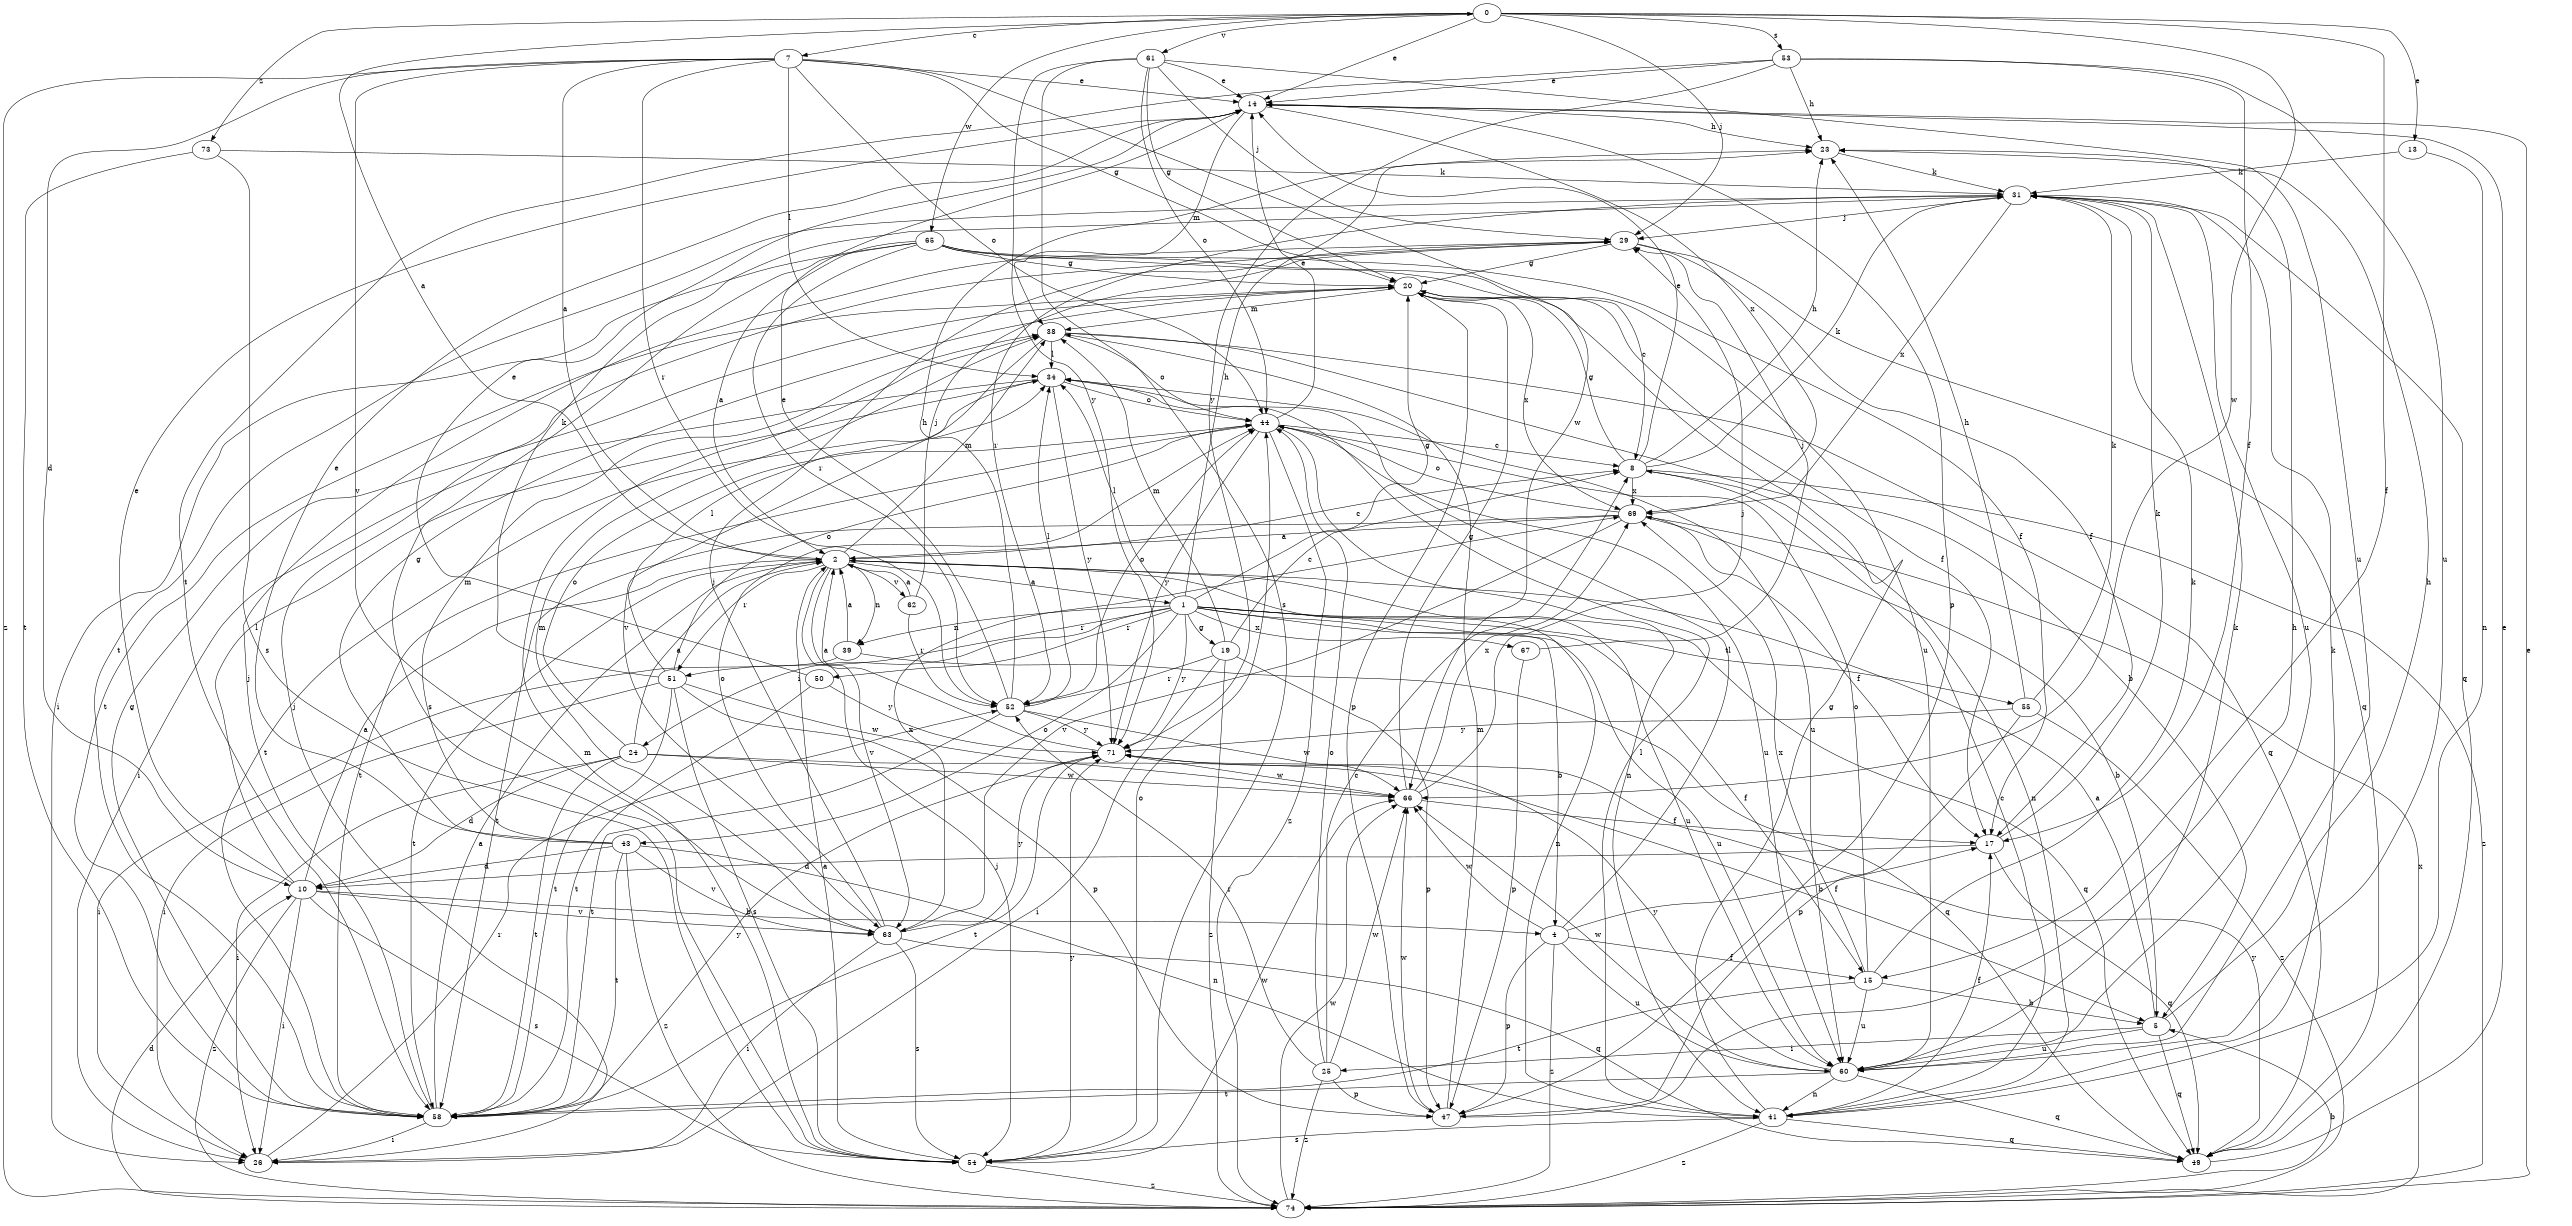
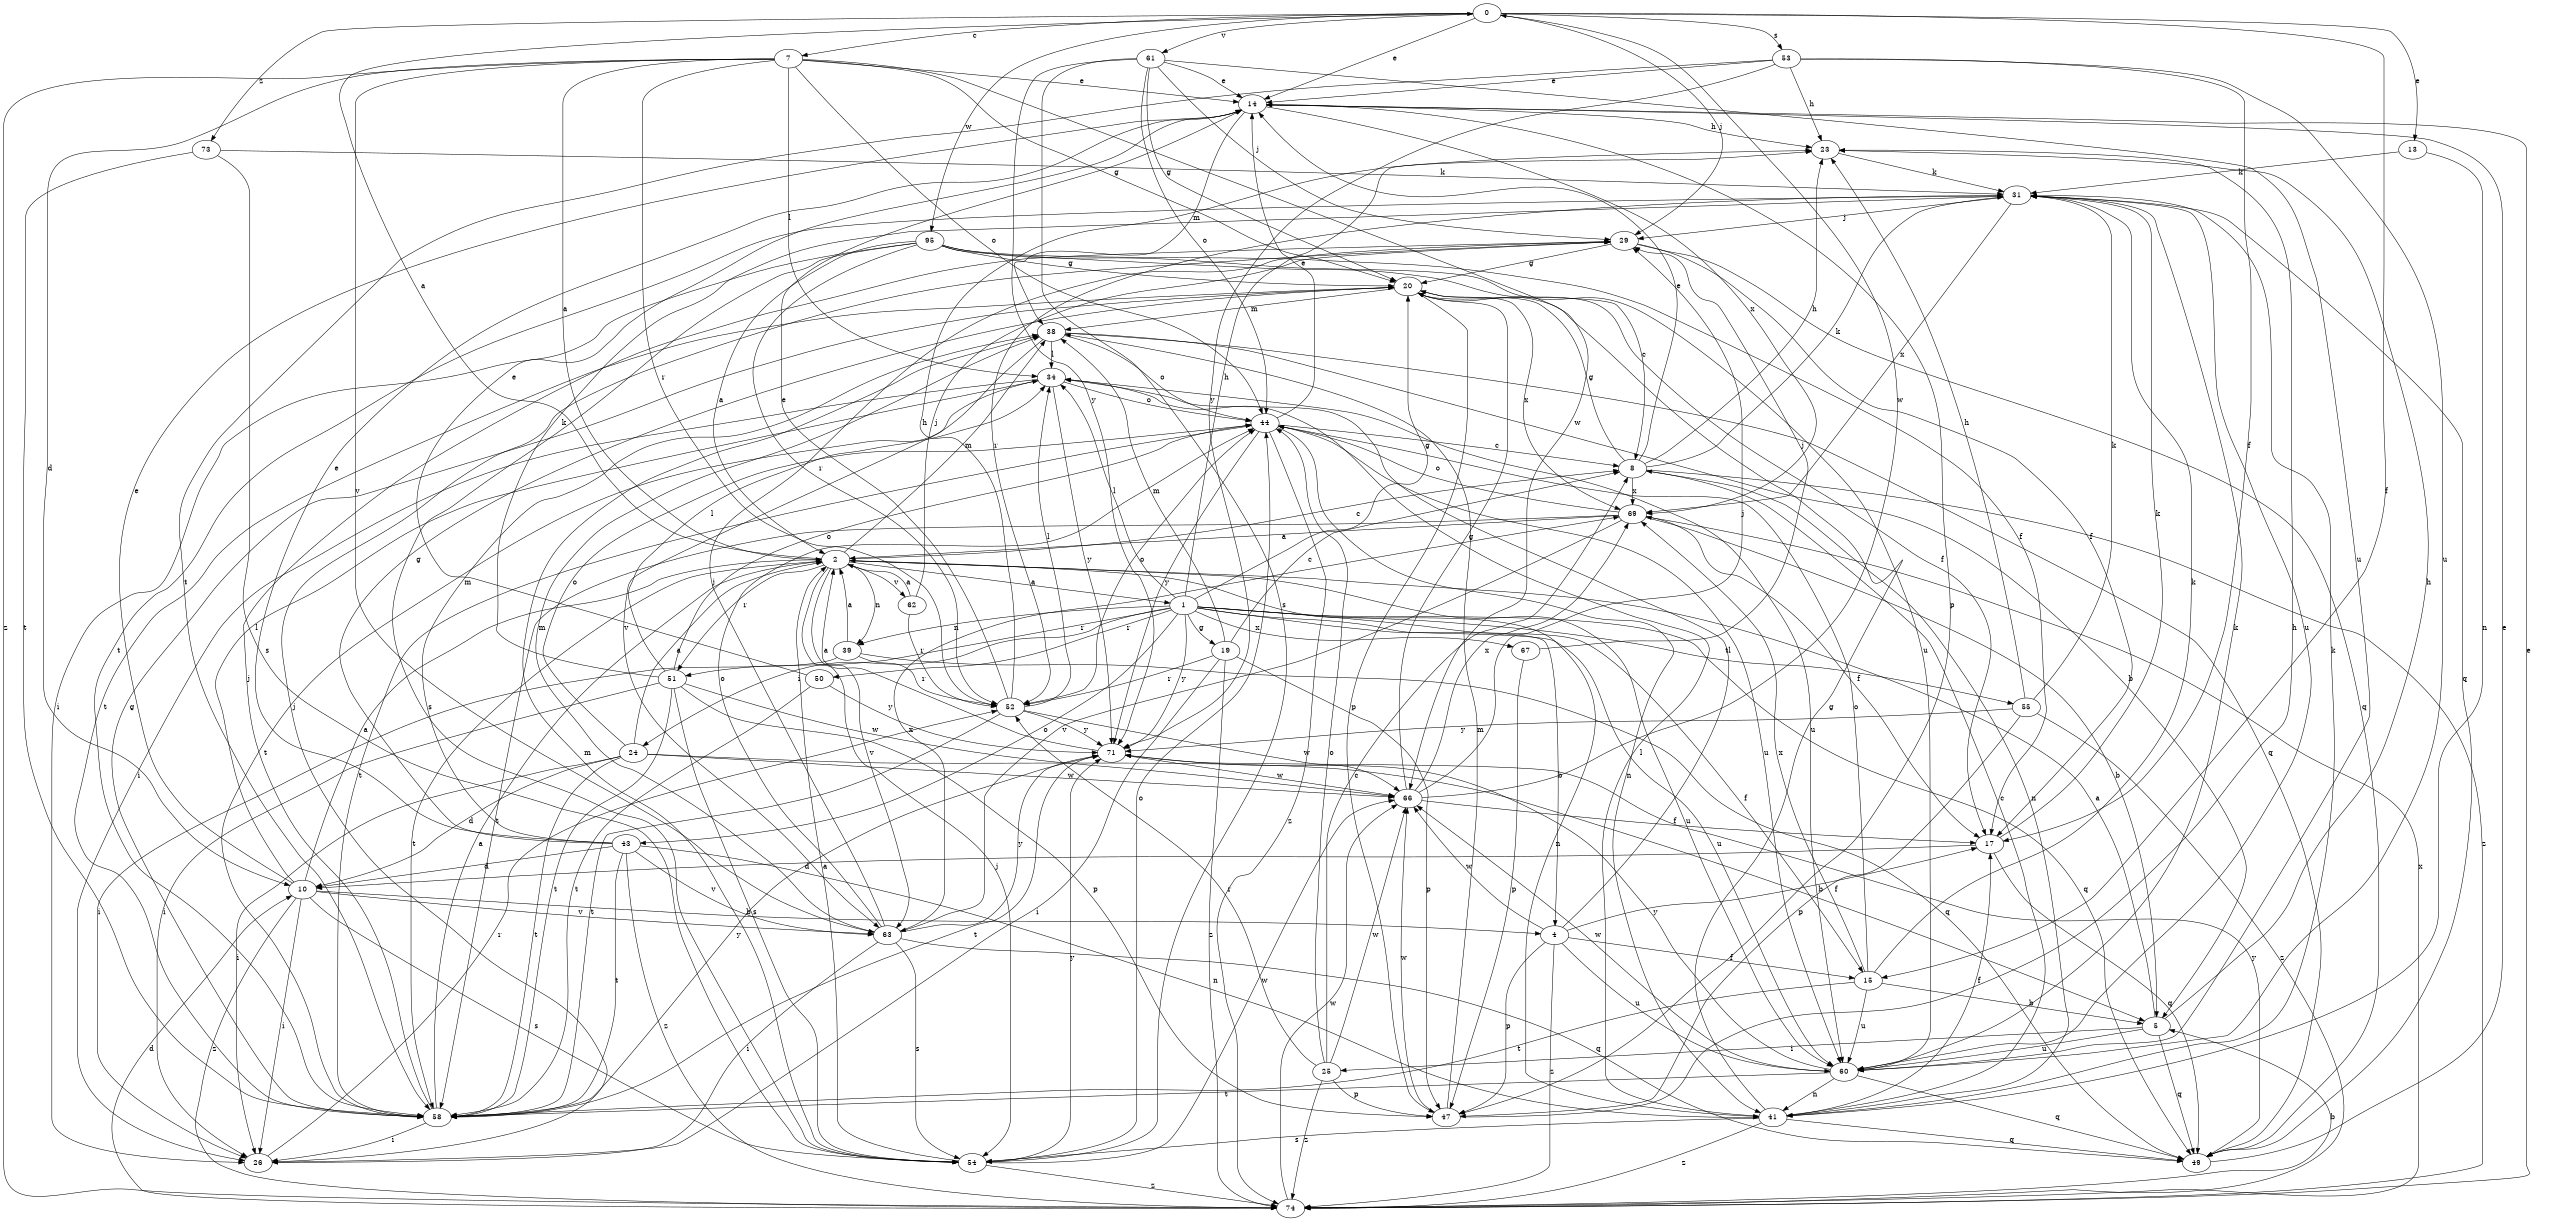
(930, 241) -> (930, 241)
(2231, 346) -> (1893, 450)
none -> (920, 687)
